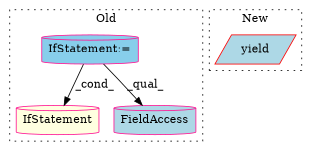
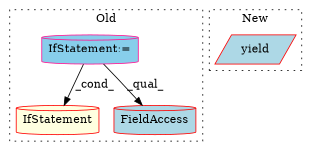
(58, 120) -> (58, 120)
(155, 120) -> (155, 120)
